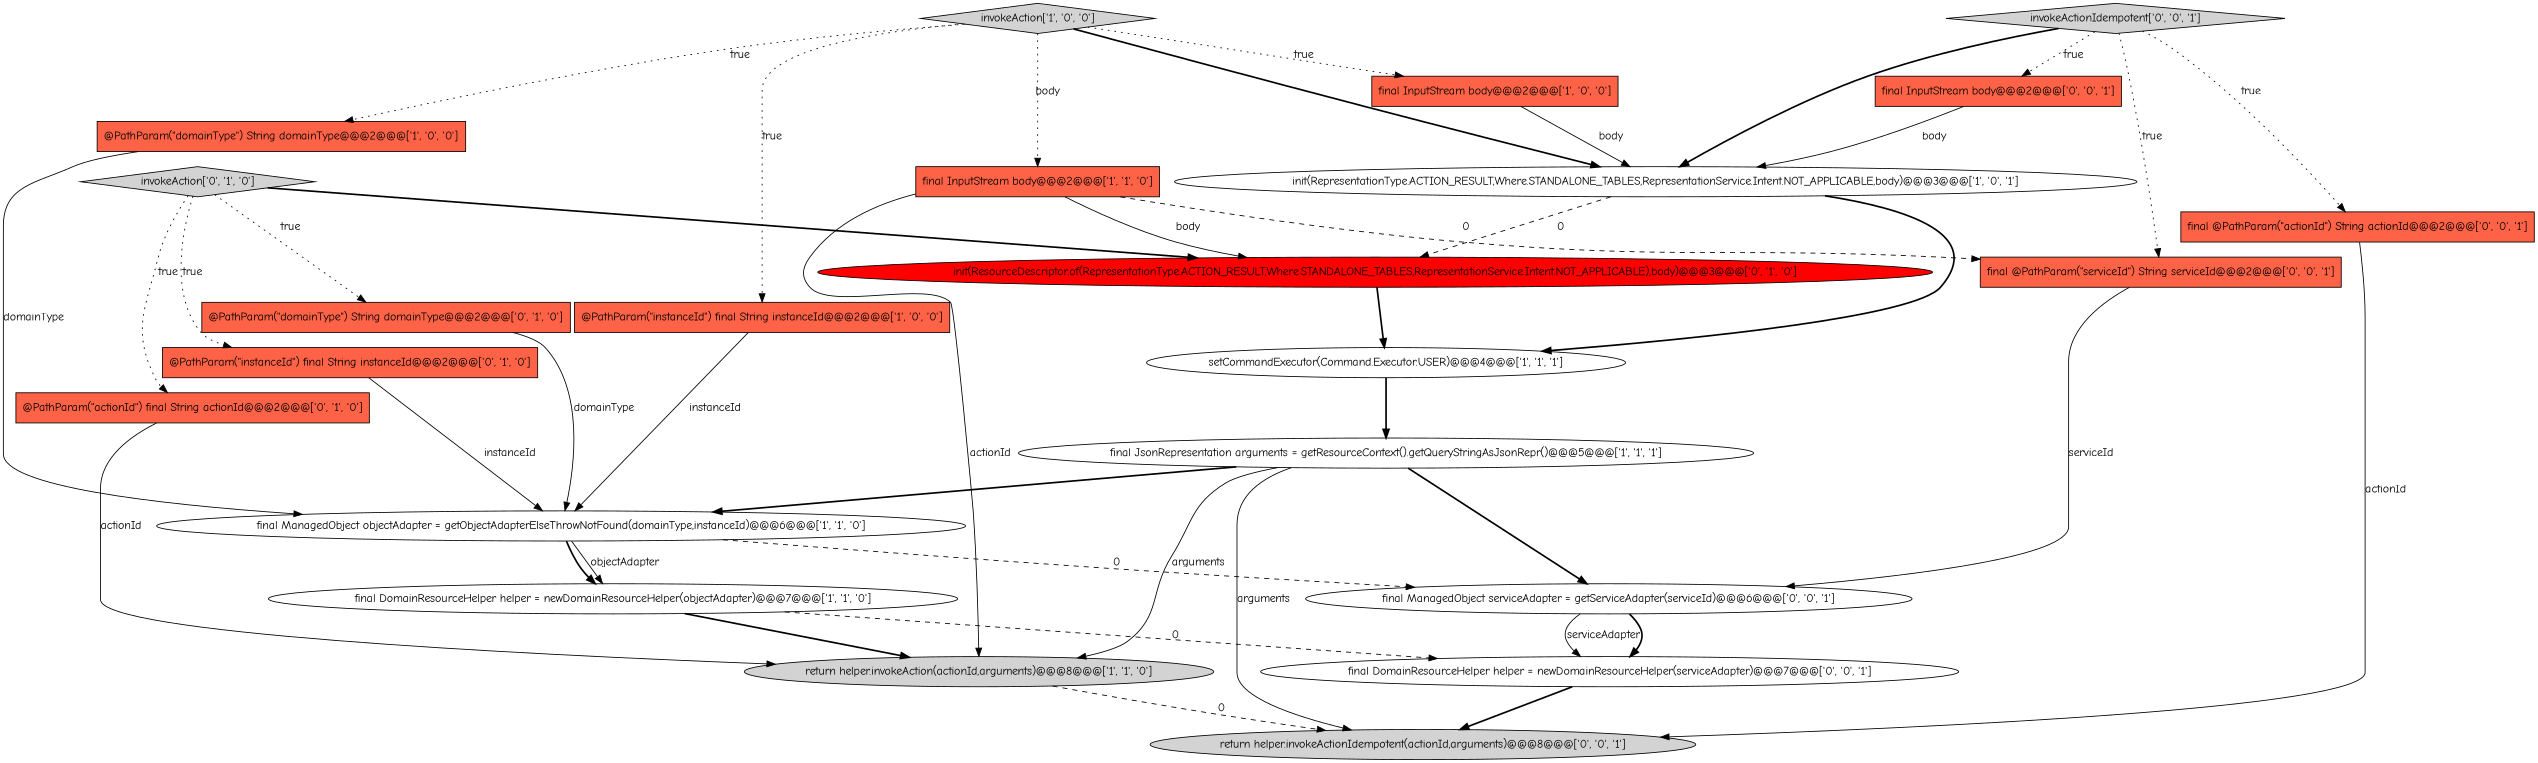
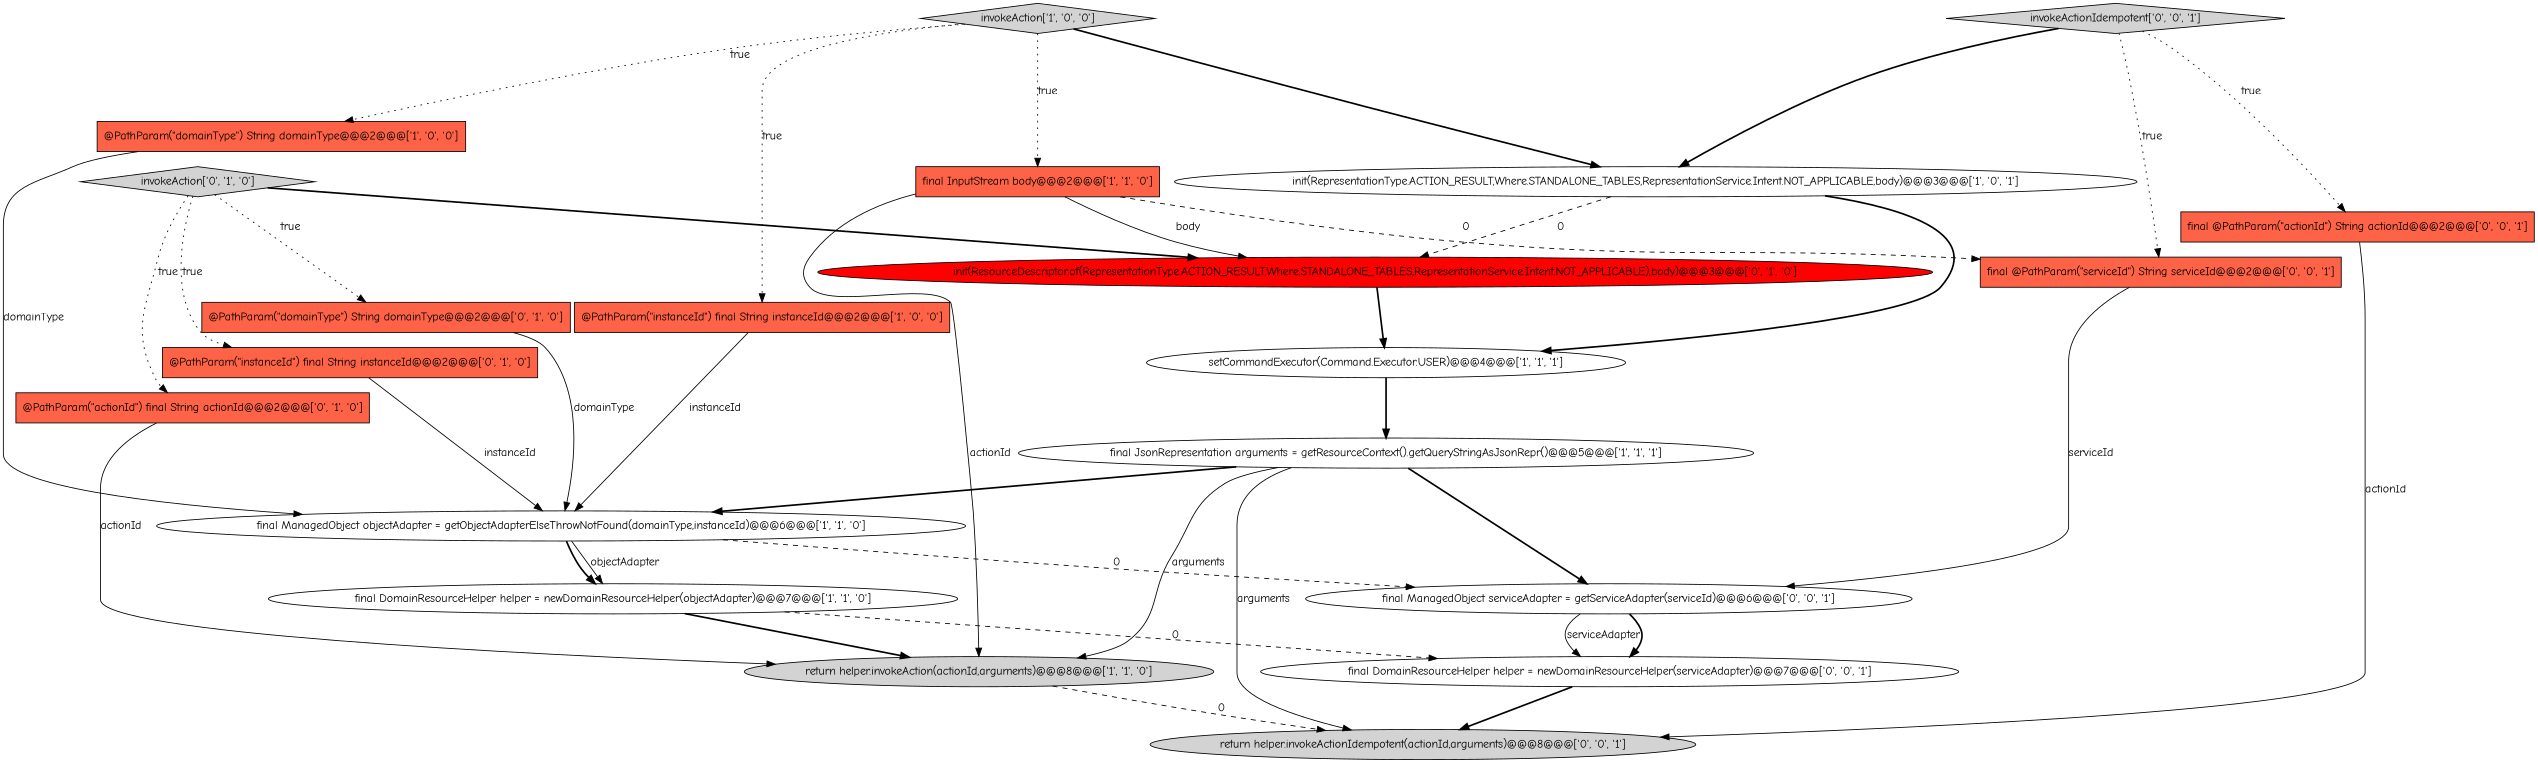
(1048, 91) -> (1048, 91)
(1495, 91) -> none
(1998, 91) -> none
